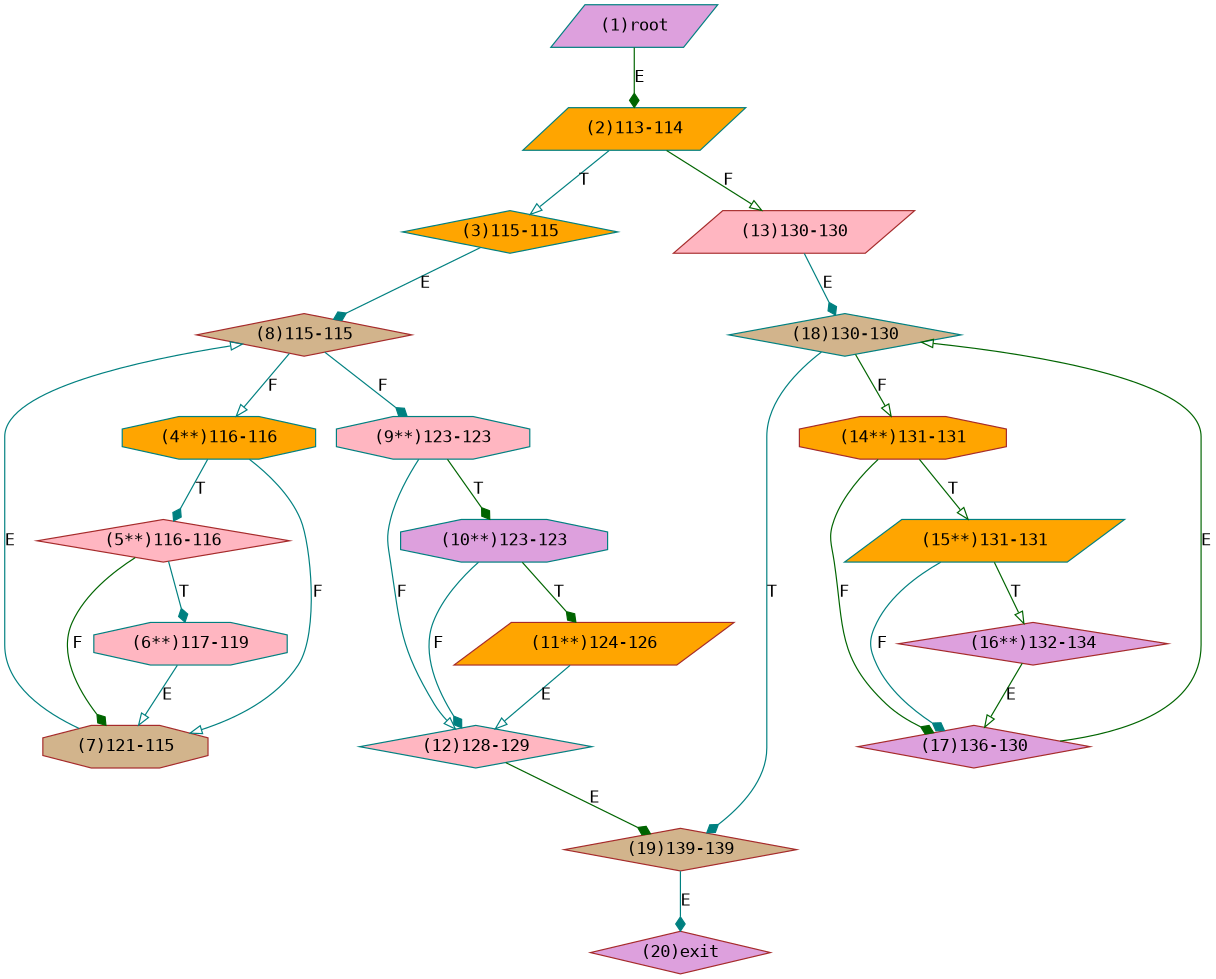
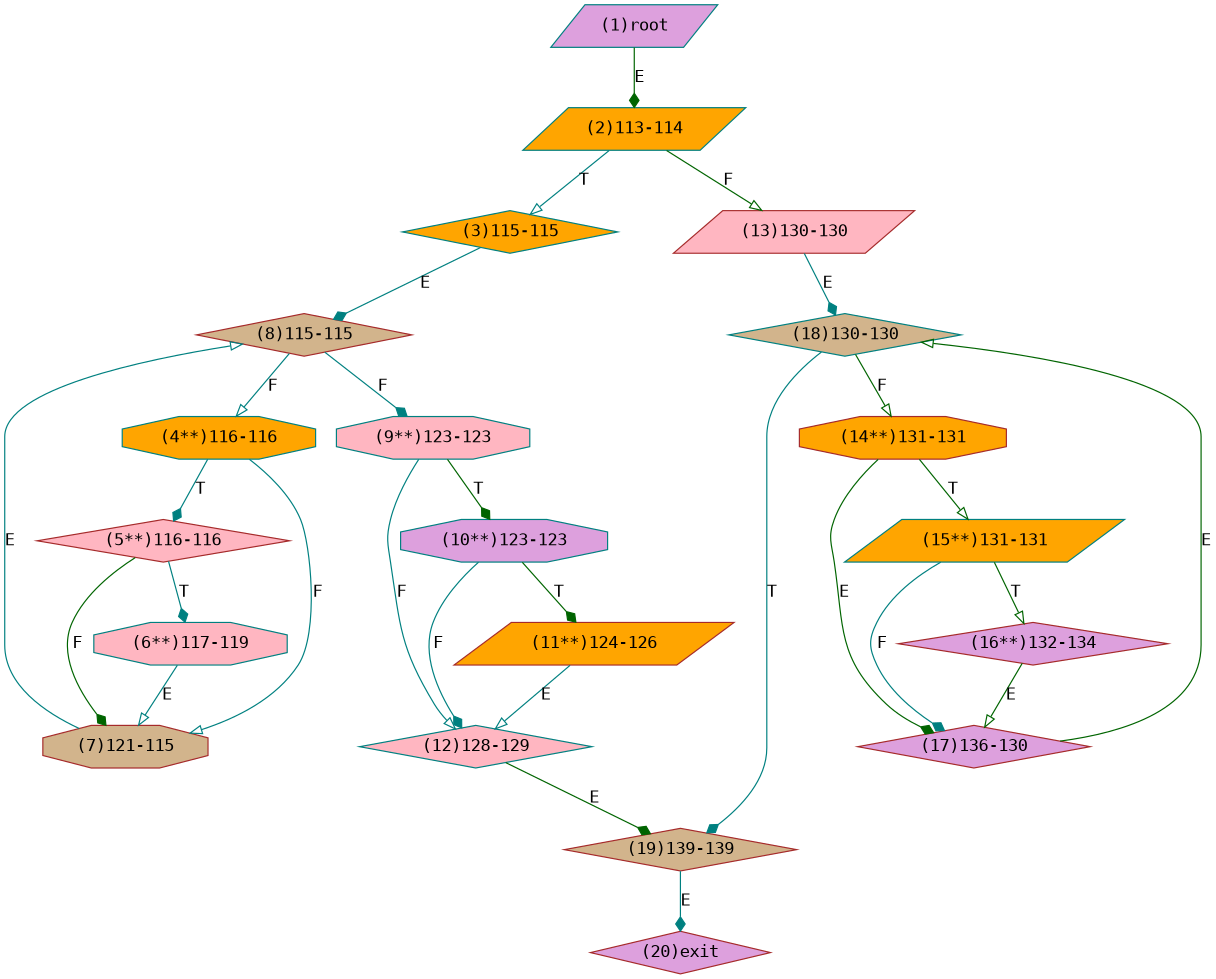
(844, 592) -> (844, 592)
